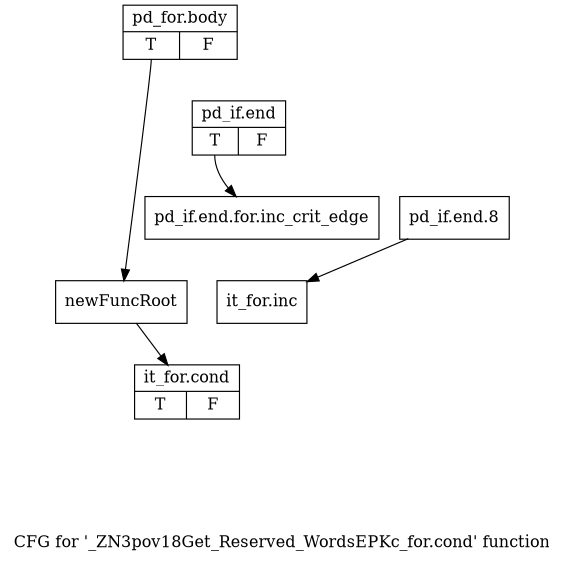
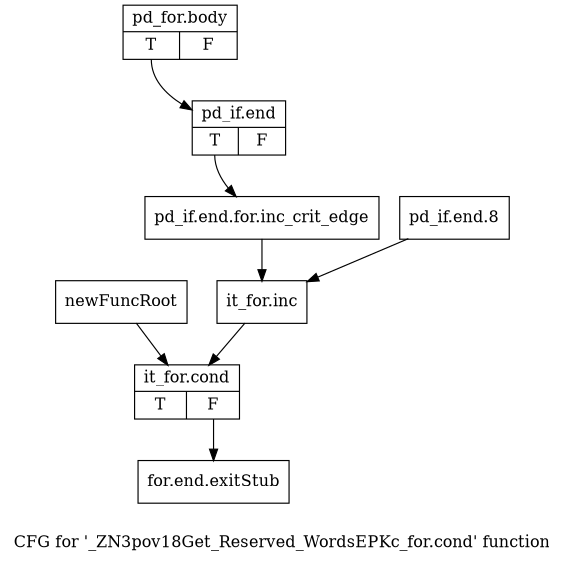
(139, 164) -> (161, 86)
none -> (262, 254)
none -> (231, 340)
none -> (214, 482)
